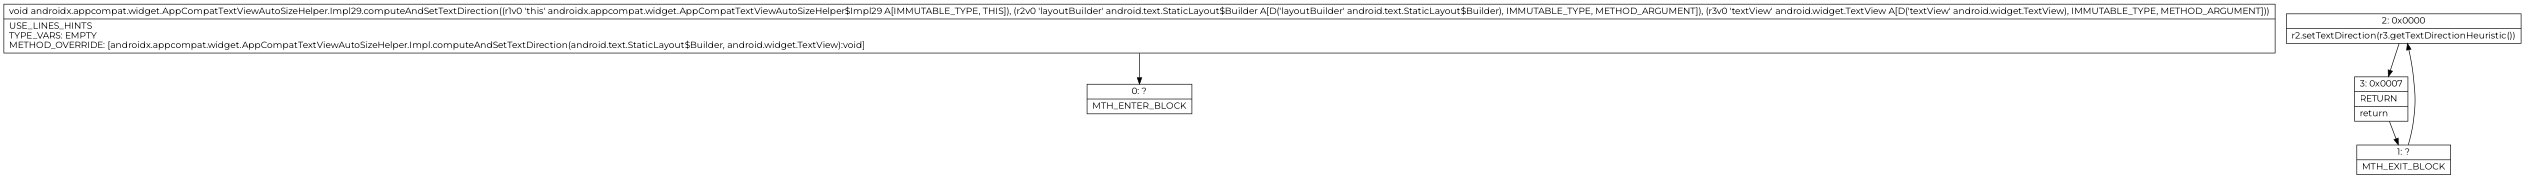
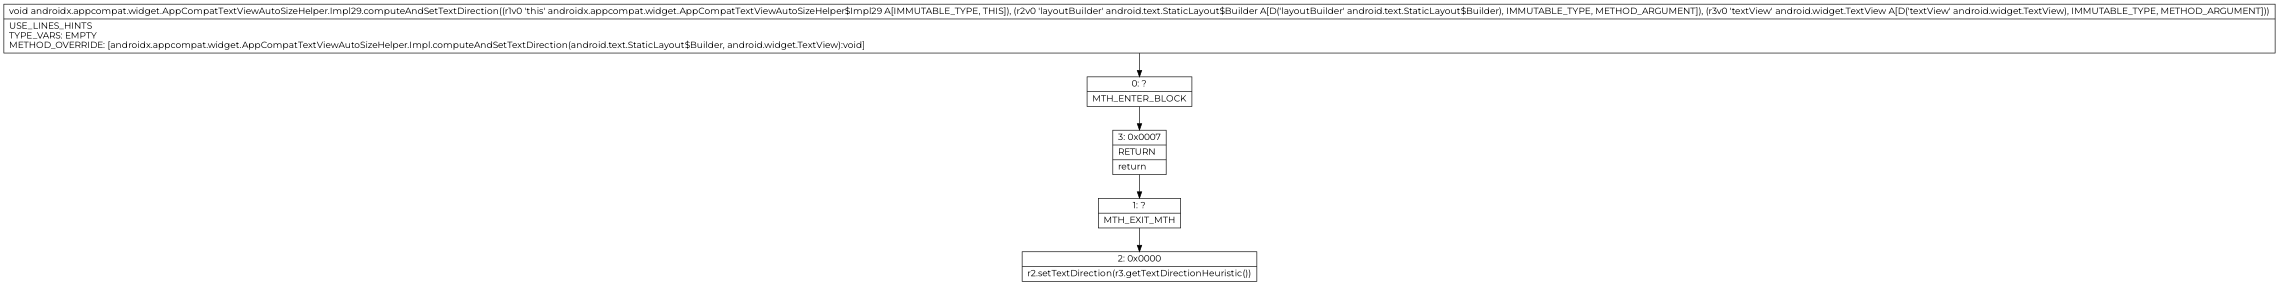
(2395, 57) -> (1139, 115)
(2404, 167) -> (1139, 220)
